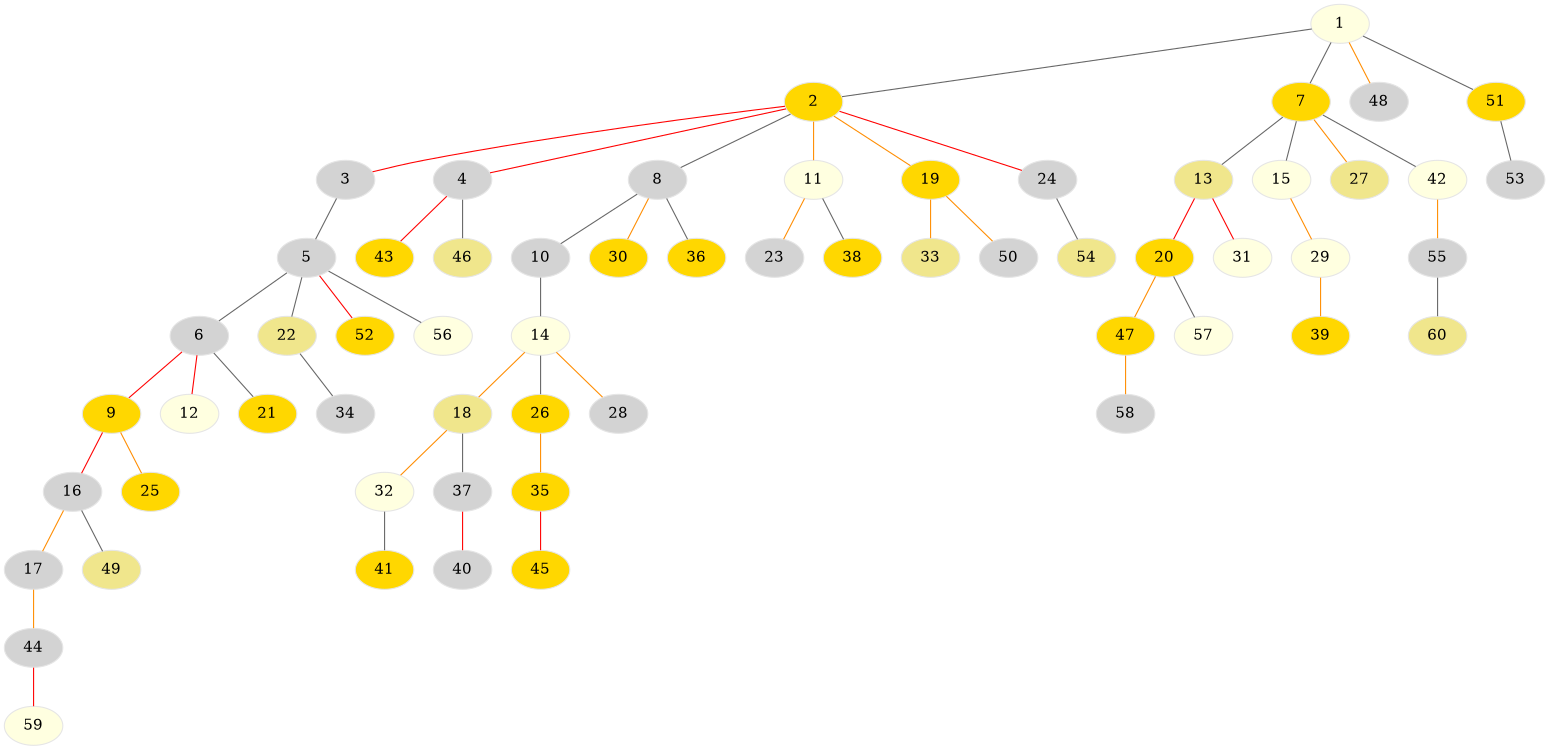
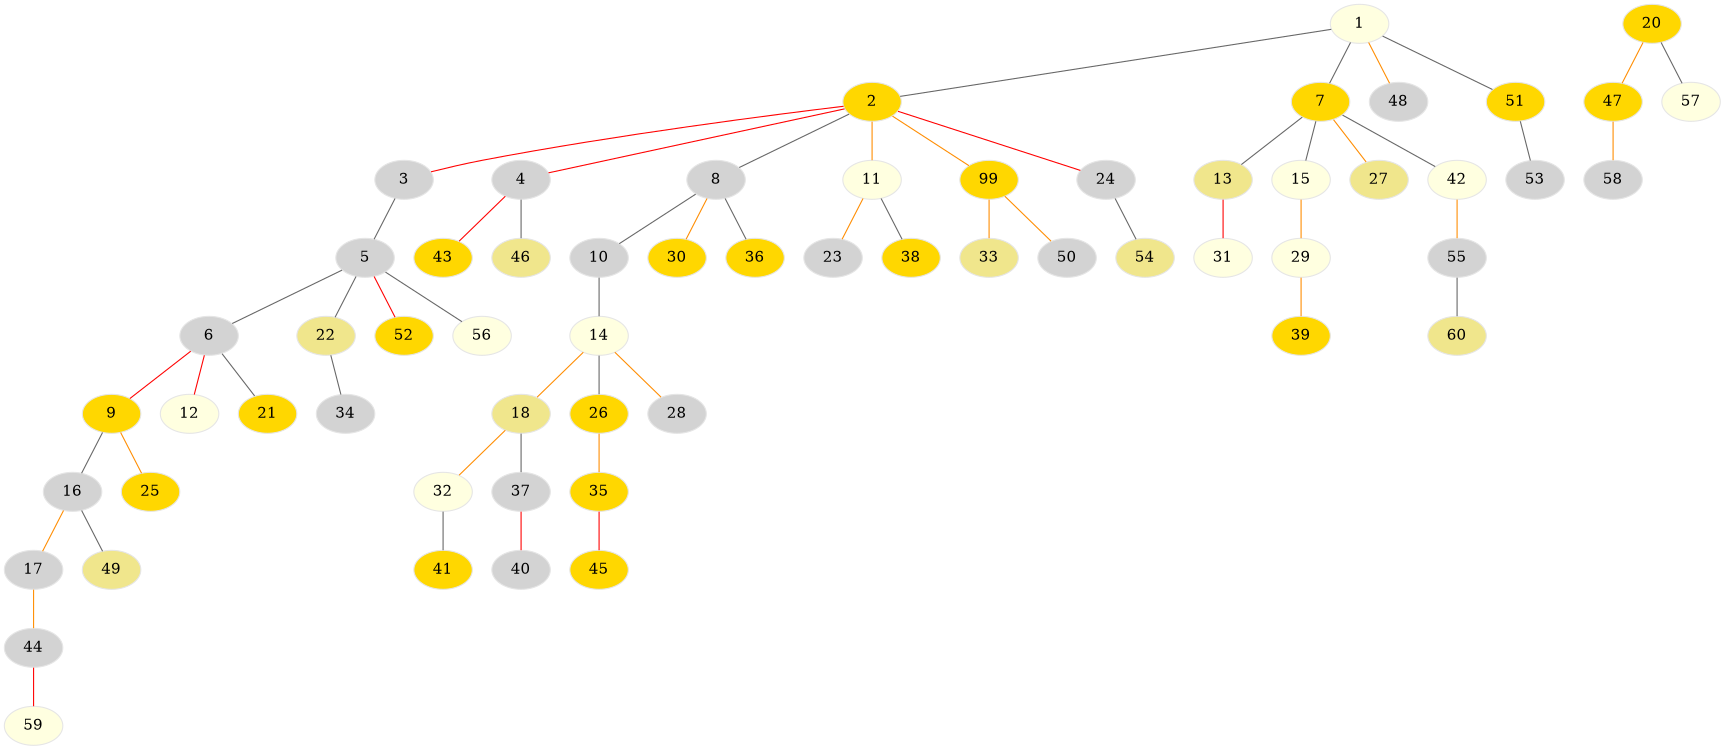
(931, 180) -> (989, 180)
(1184, 219) -> none
(92, 453) -> (92, 453)
